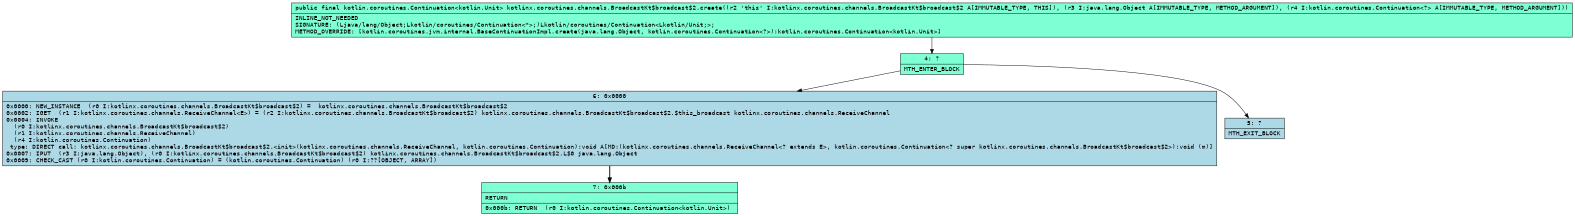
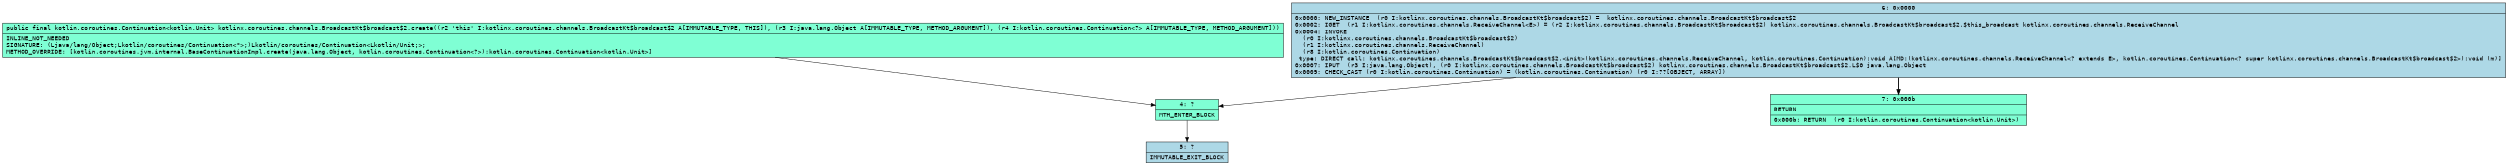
(851, 81) -> (1370, 92)
(1255, 133) -> (1187, 157)
(79, 140) -> (1368, 52)
